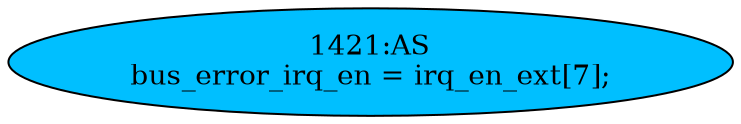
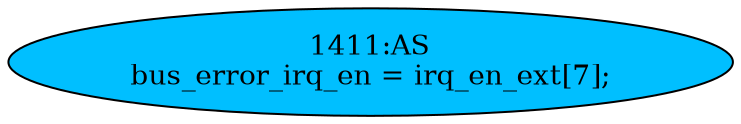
(371, 62) -> (371, 62)
